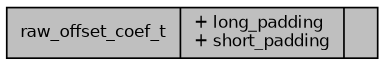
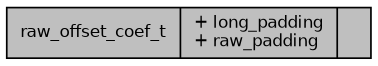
(262, 41) -> (256, 41)
